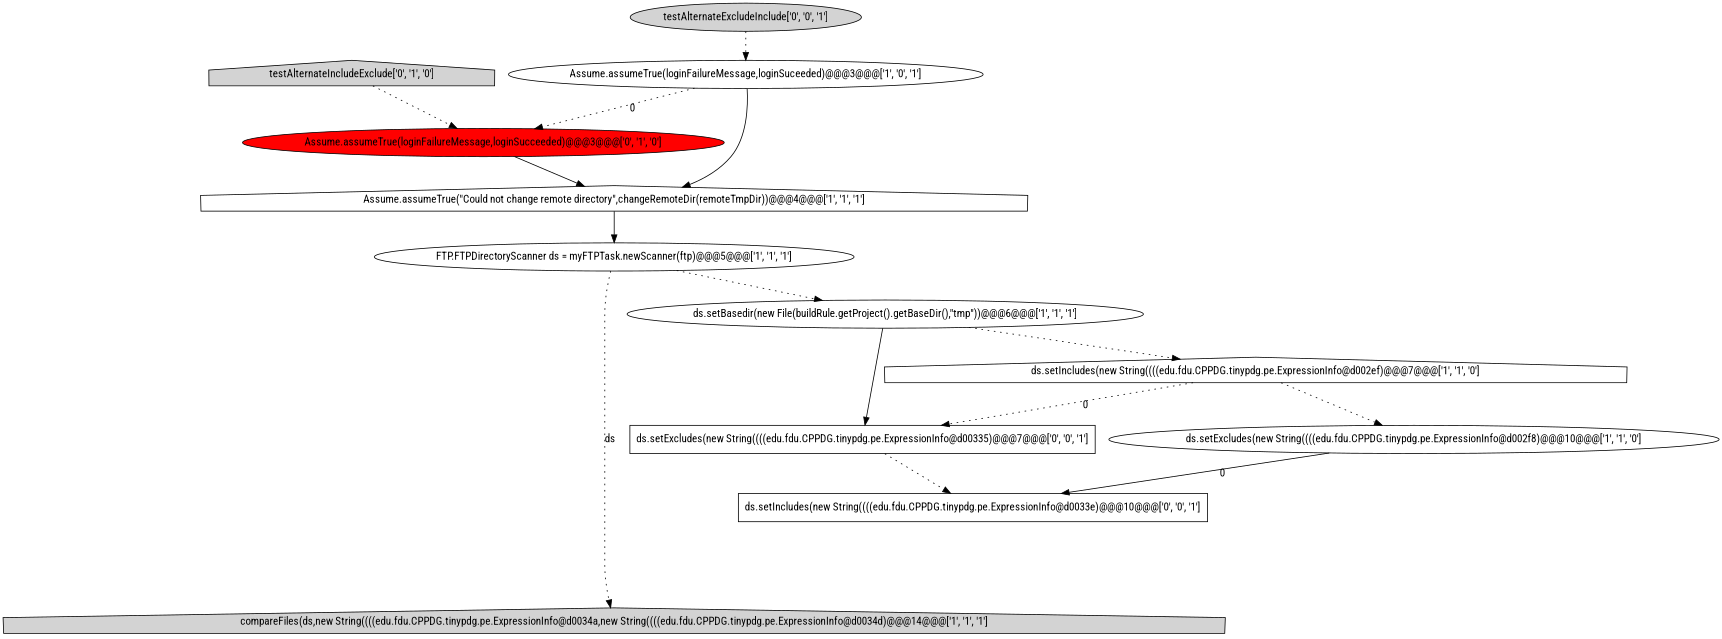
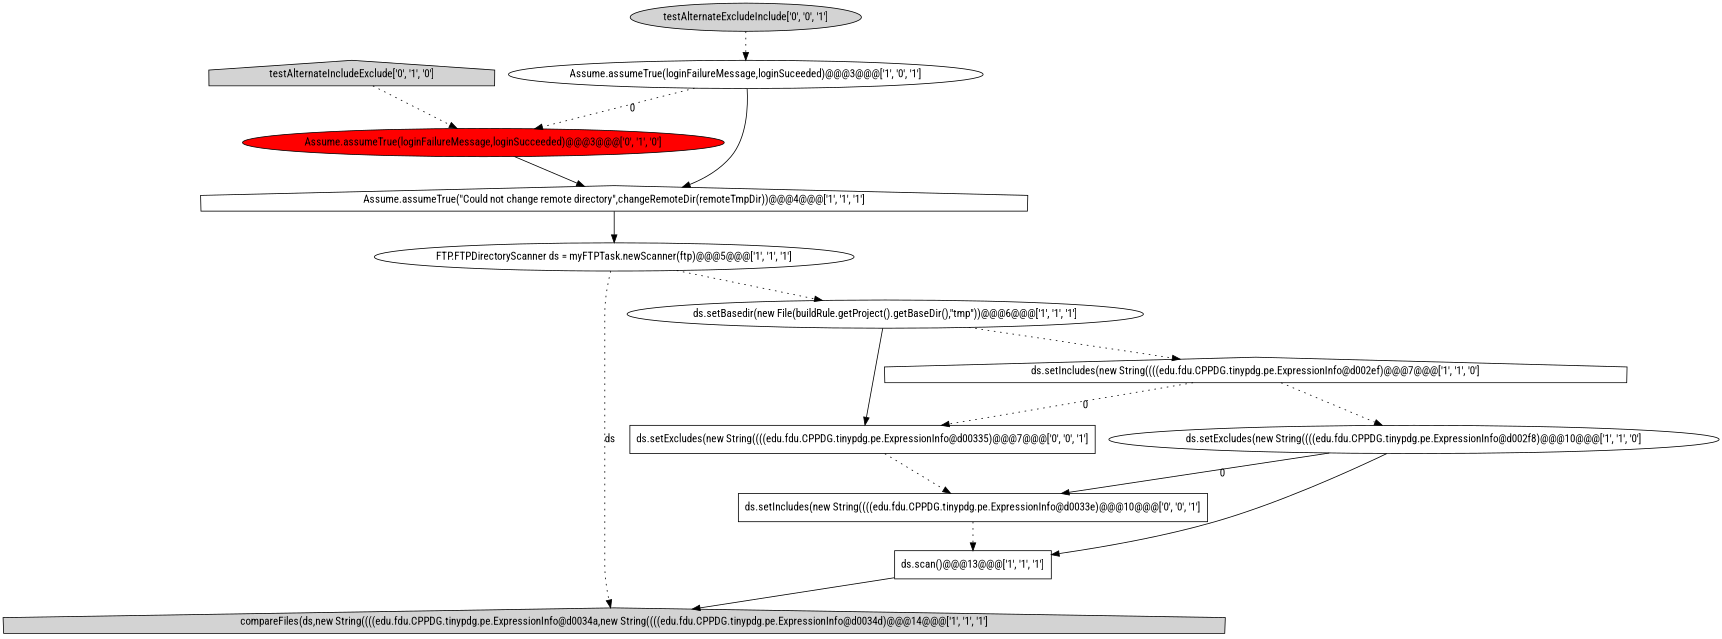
none -> (973, 565)
